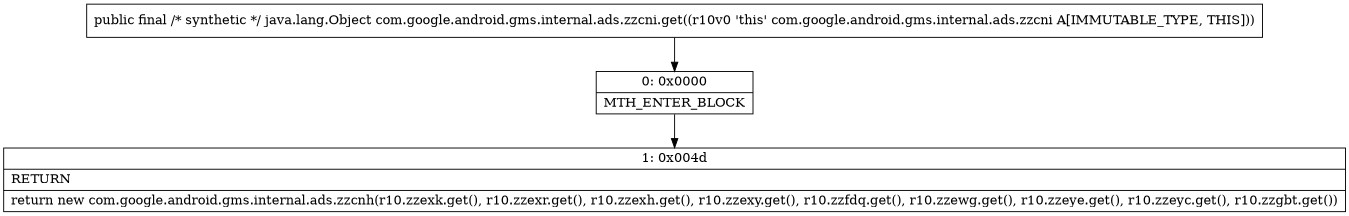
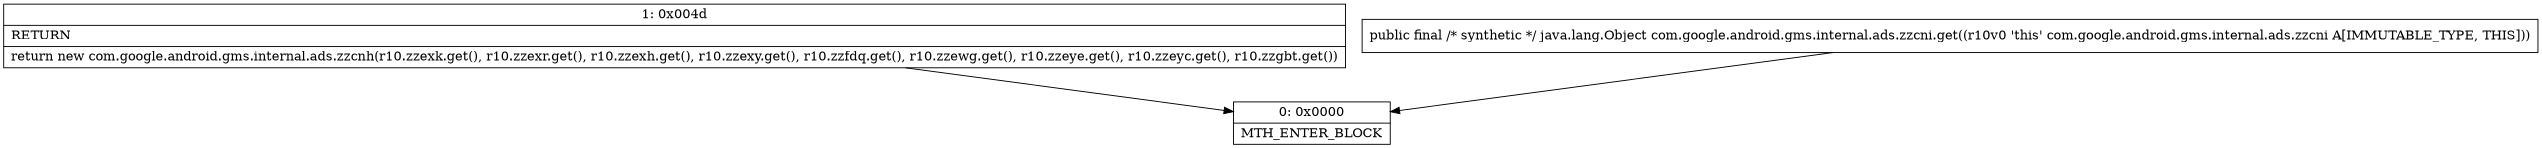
(675, 126) -> (1065, 89)
